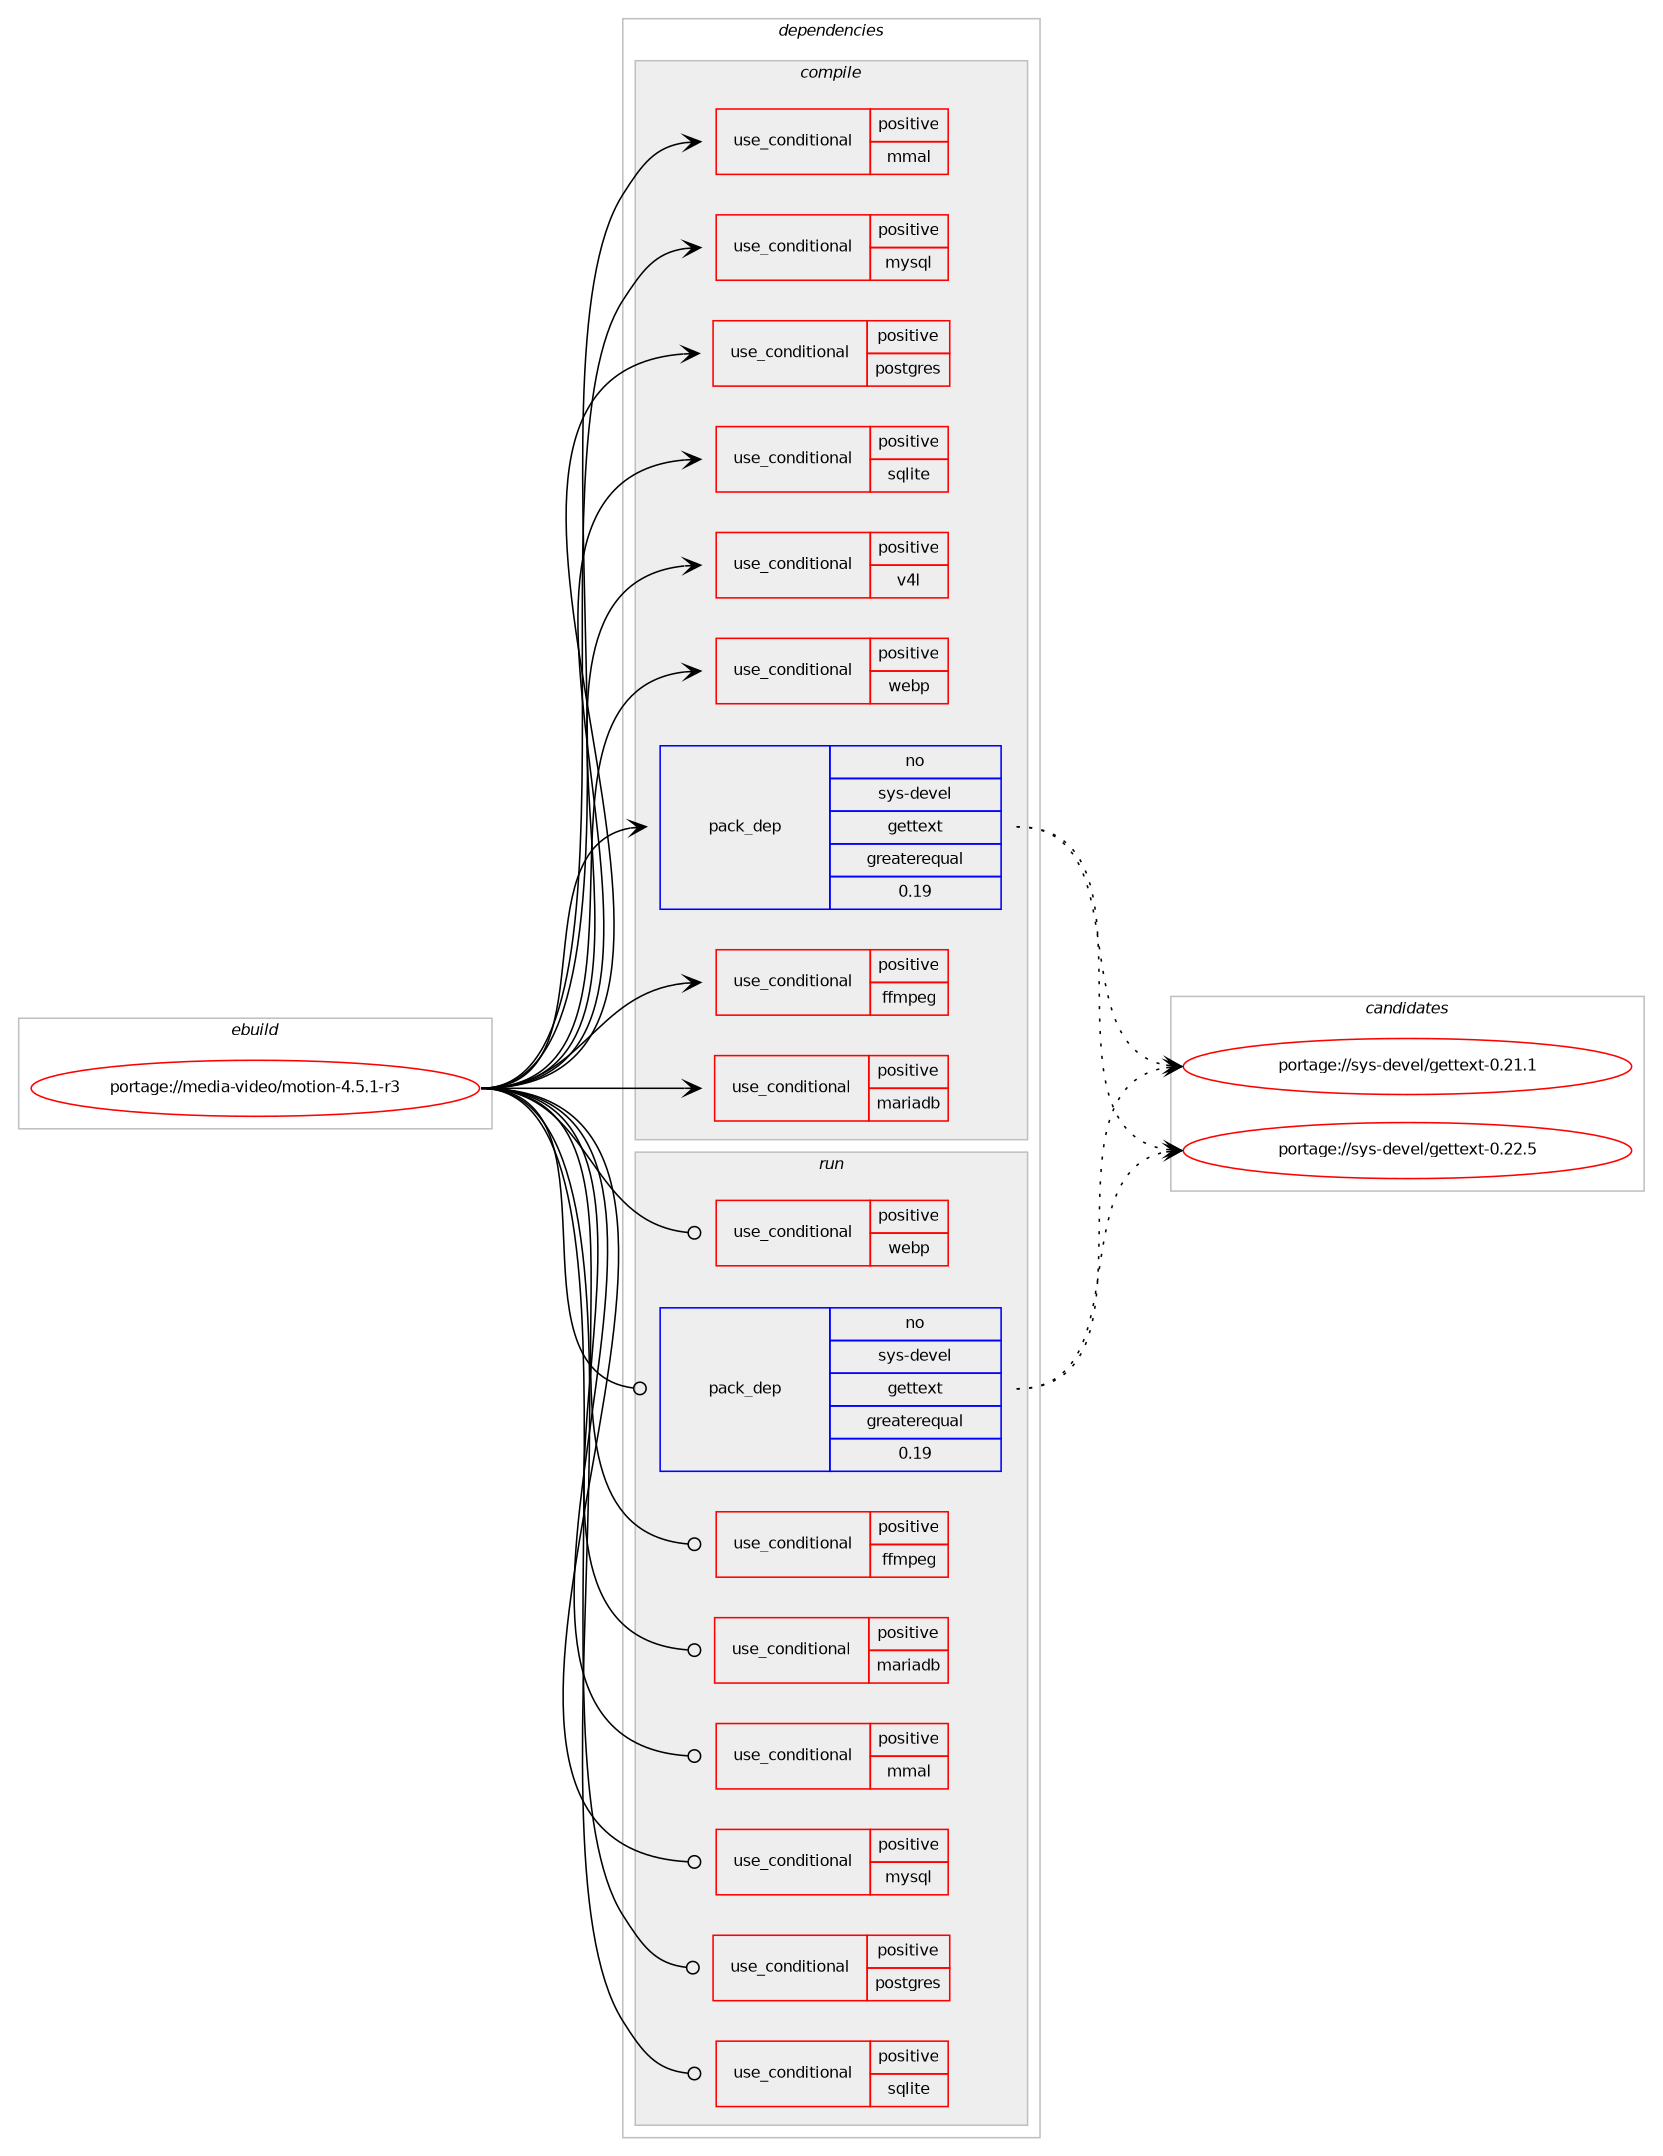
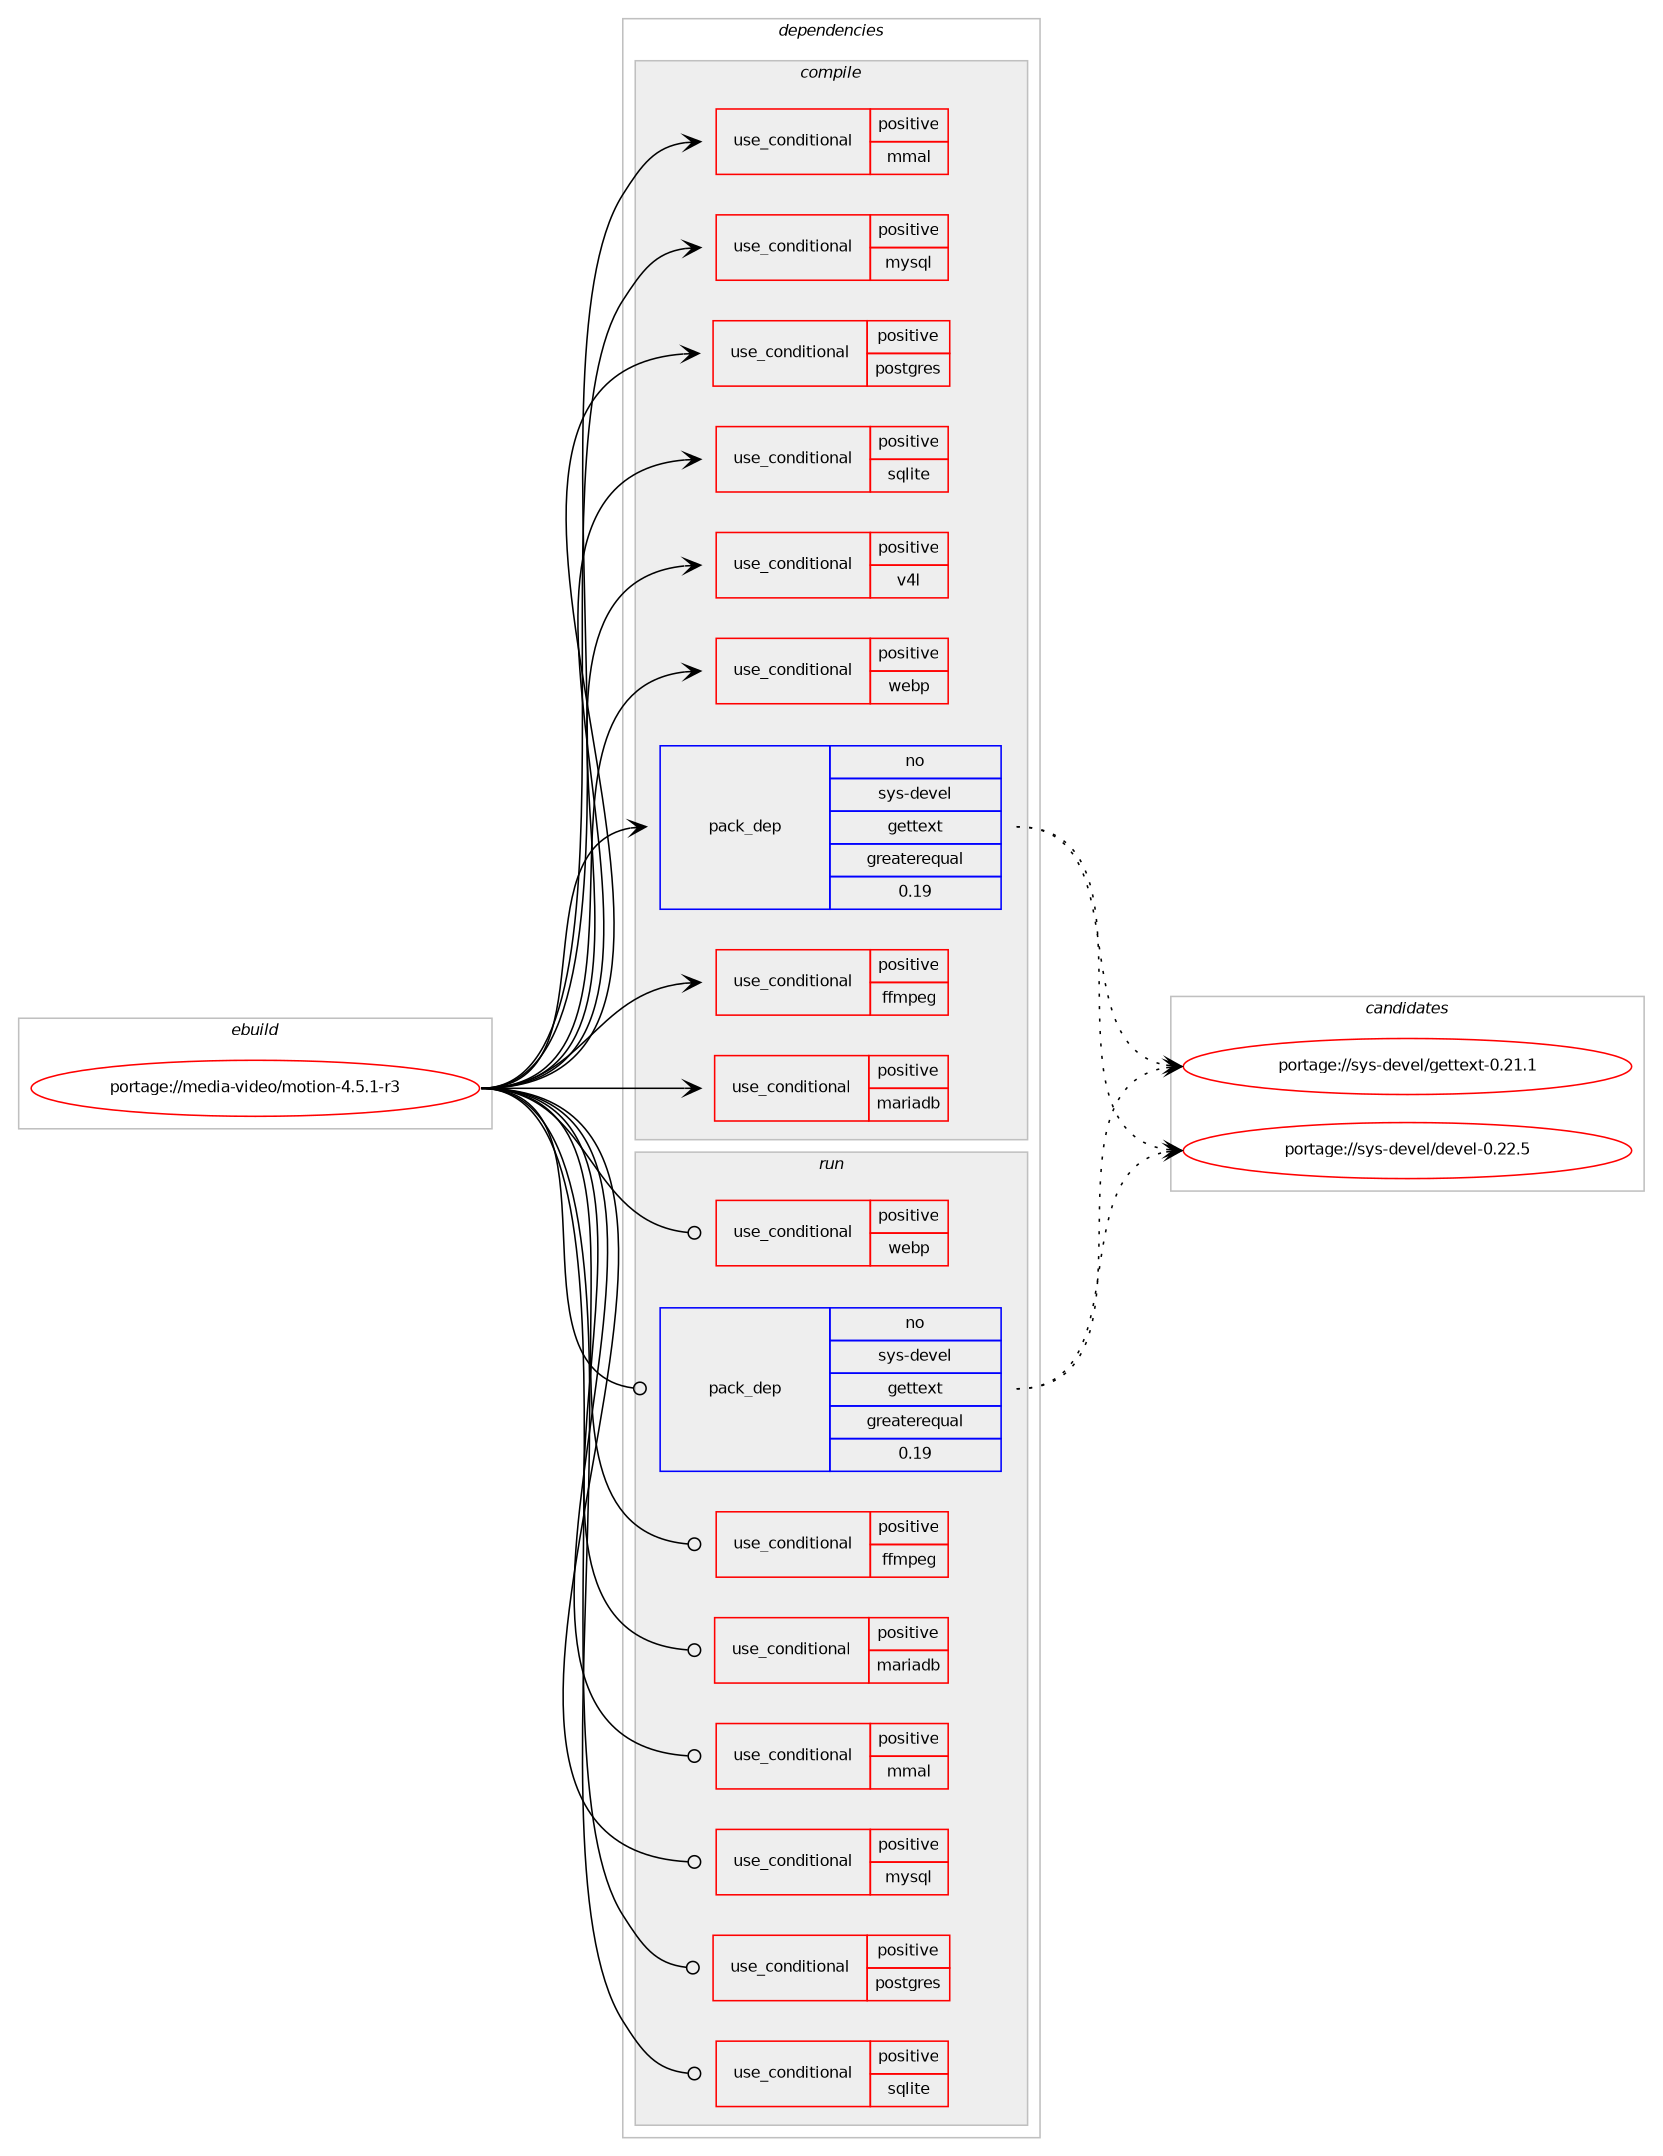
(1407, 1151) -> (1407, 1151)
